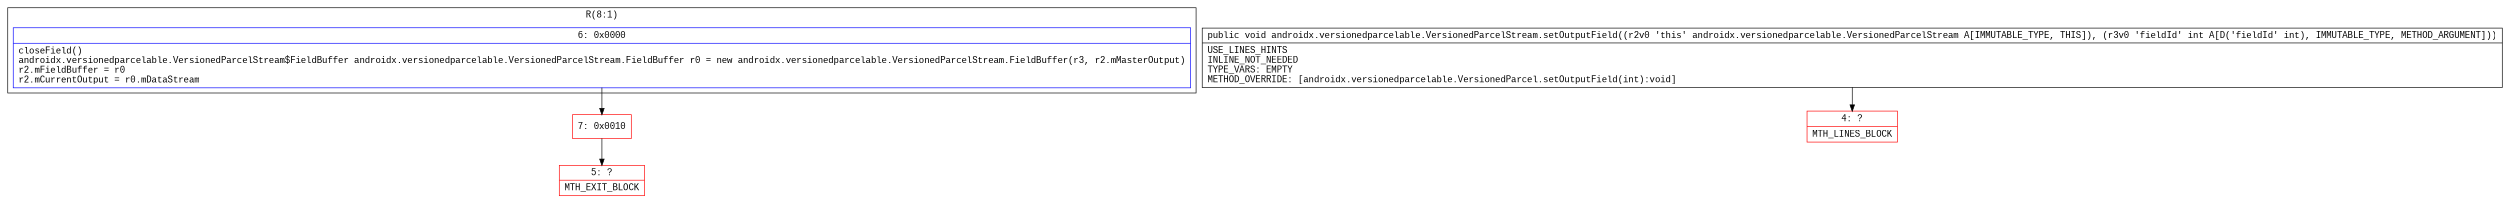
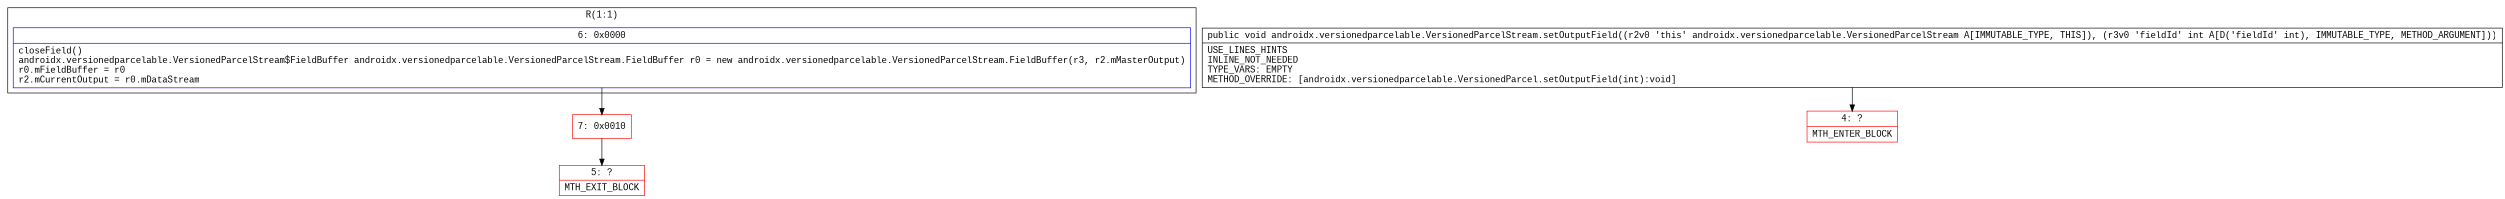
(602, 15) -> (602, 15)
(72, 70) -> (72, 70)
(1852, 134) -> (1852, 134)
